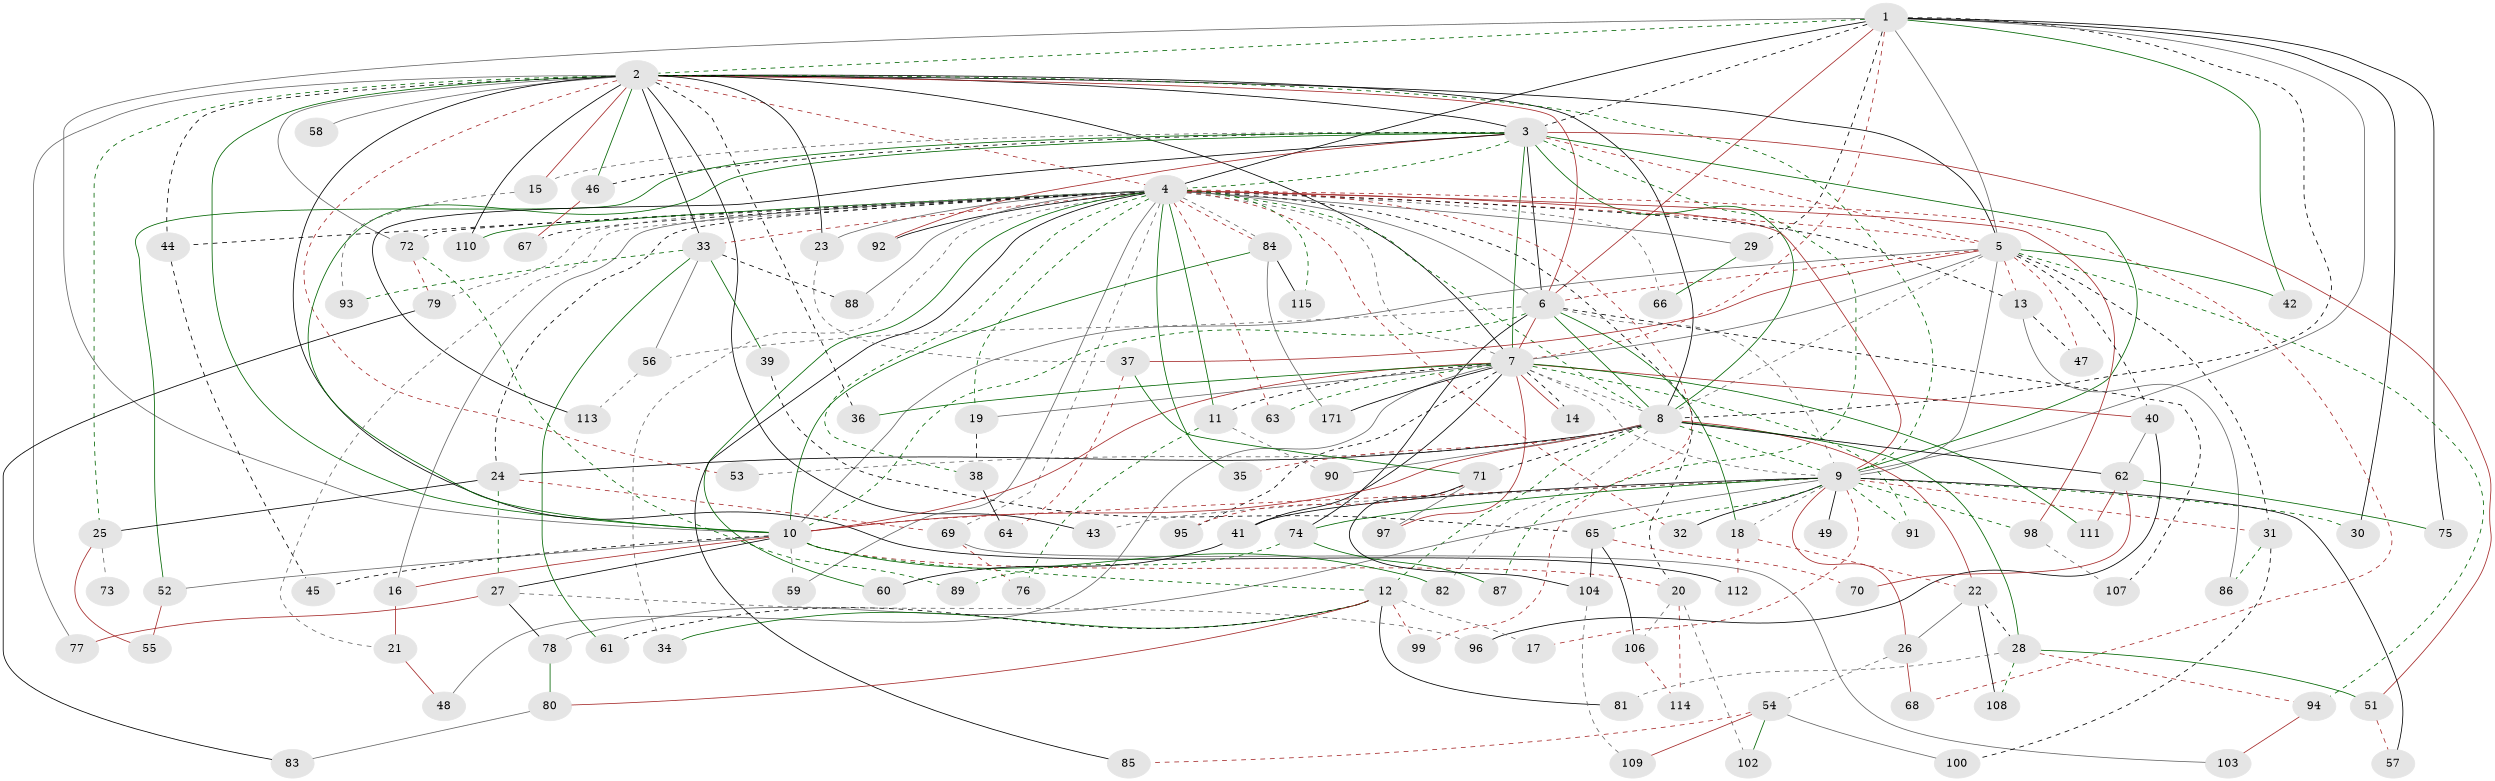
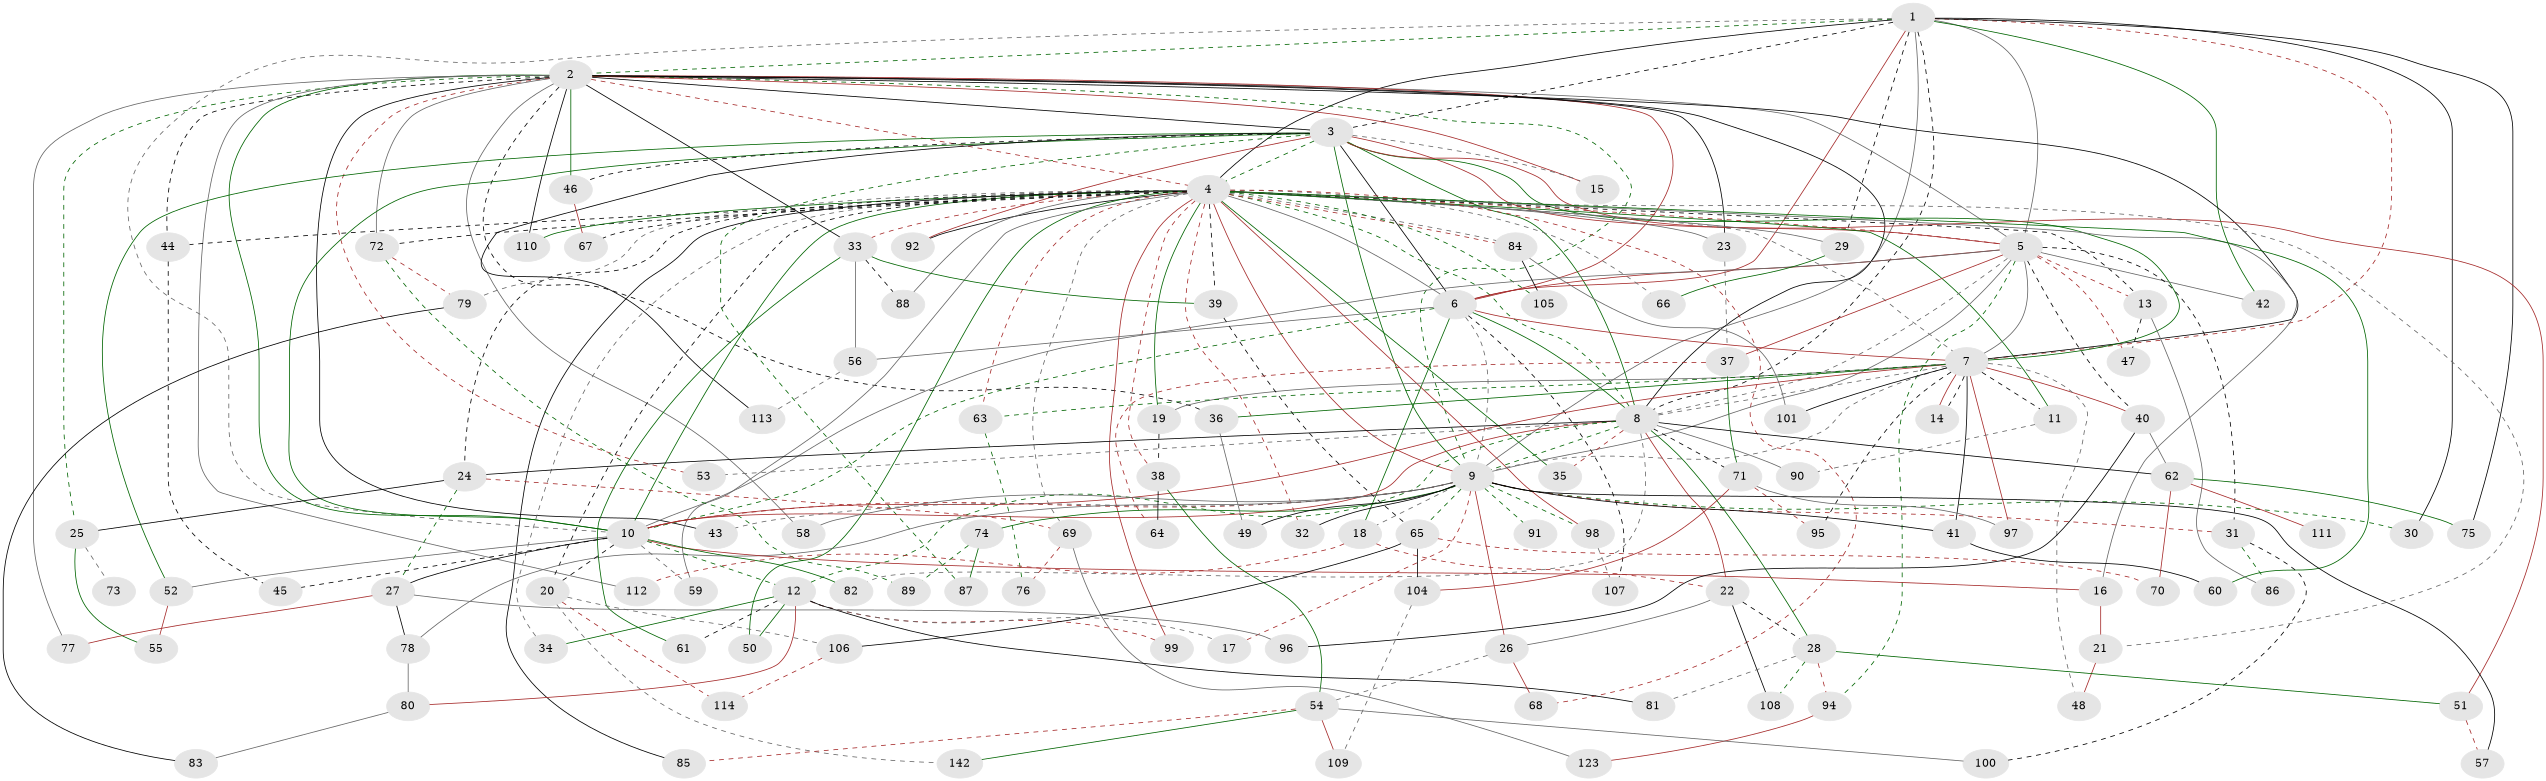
(486, 61) -> (632, 54)
(1488, 93) -> (1316, 87)
(1763, 190) -> (1667, 225)
none -> (1212, 247)
(2161, 268) -> (2142, 276)
(1781, 272) -> (1737, 270)
(1036, 284) -> (1160, 294)
(347, 305) -> none
(1302, 305) -> (1544, 305)
(1617, 306) -> (1114, 398)
(1095, 328) -> (1239, 325)
(961, 337) -> (851, 223)
(921, 345) -> (1143, 329)
(1788, 403) -> none
(1728, 409) -> none
(1332, 419) -> (1787, 419)
(1422, 421) -> none
none -> (1231, 477)
(1100, 488) -> (1003, 490)
none -> (993, 497)
(740, 512) -> (199, 350)
(1354, 547) -> (1595, 567)
(1233, 568) -> (584, 565)
none -> (1274, 589)
(1058, 603) -> (2064, 494)
(79, 606) -> (87, 608)
(991, 608) -> (886, 610)
none -> (750, 649)
(550, 678) -> (408, 678)
(1748, 764) -> (960, 764)
(2228, 764) -> (1589, 764)
